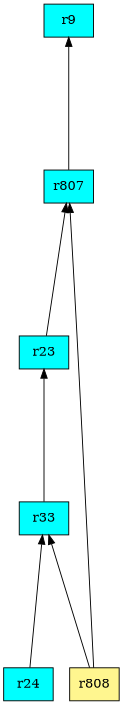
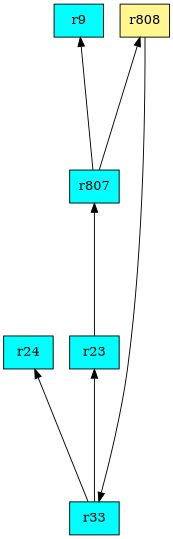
(82, 440) -> (118, 108)
(36, 606) -> (63, 440)
